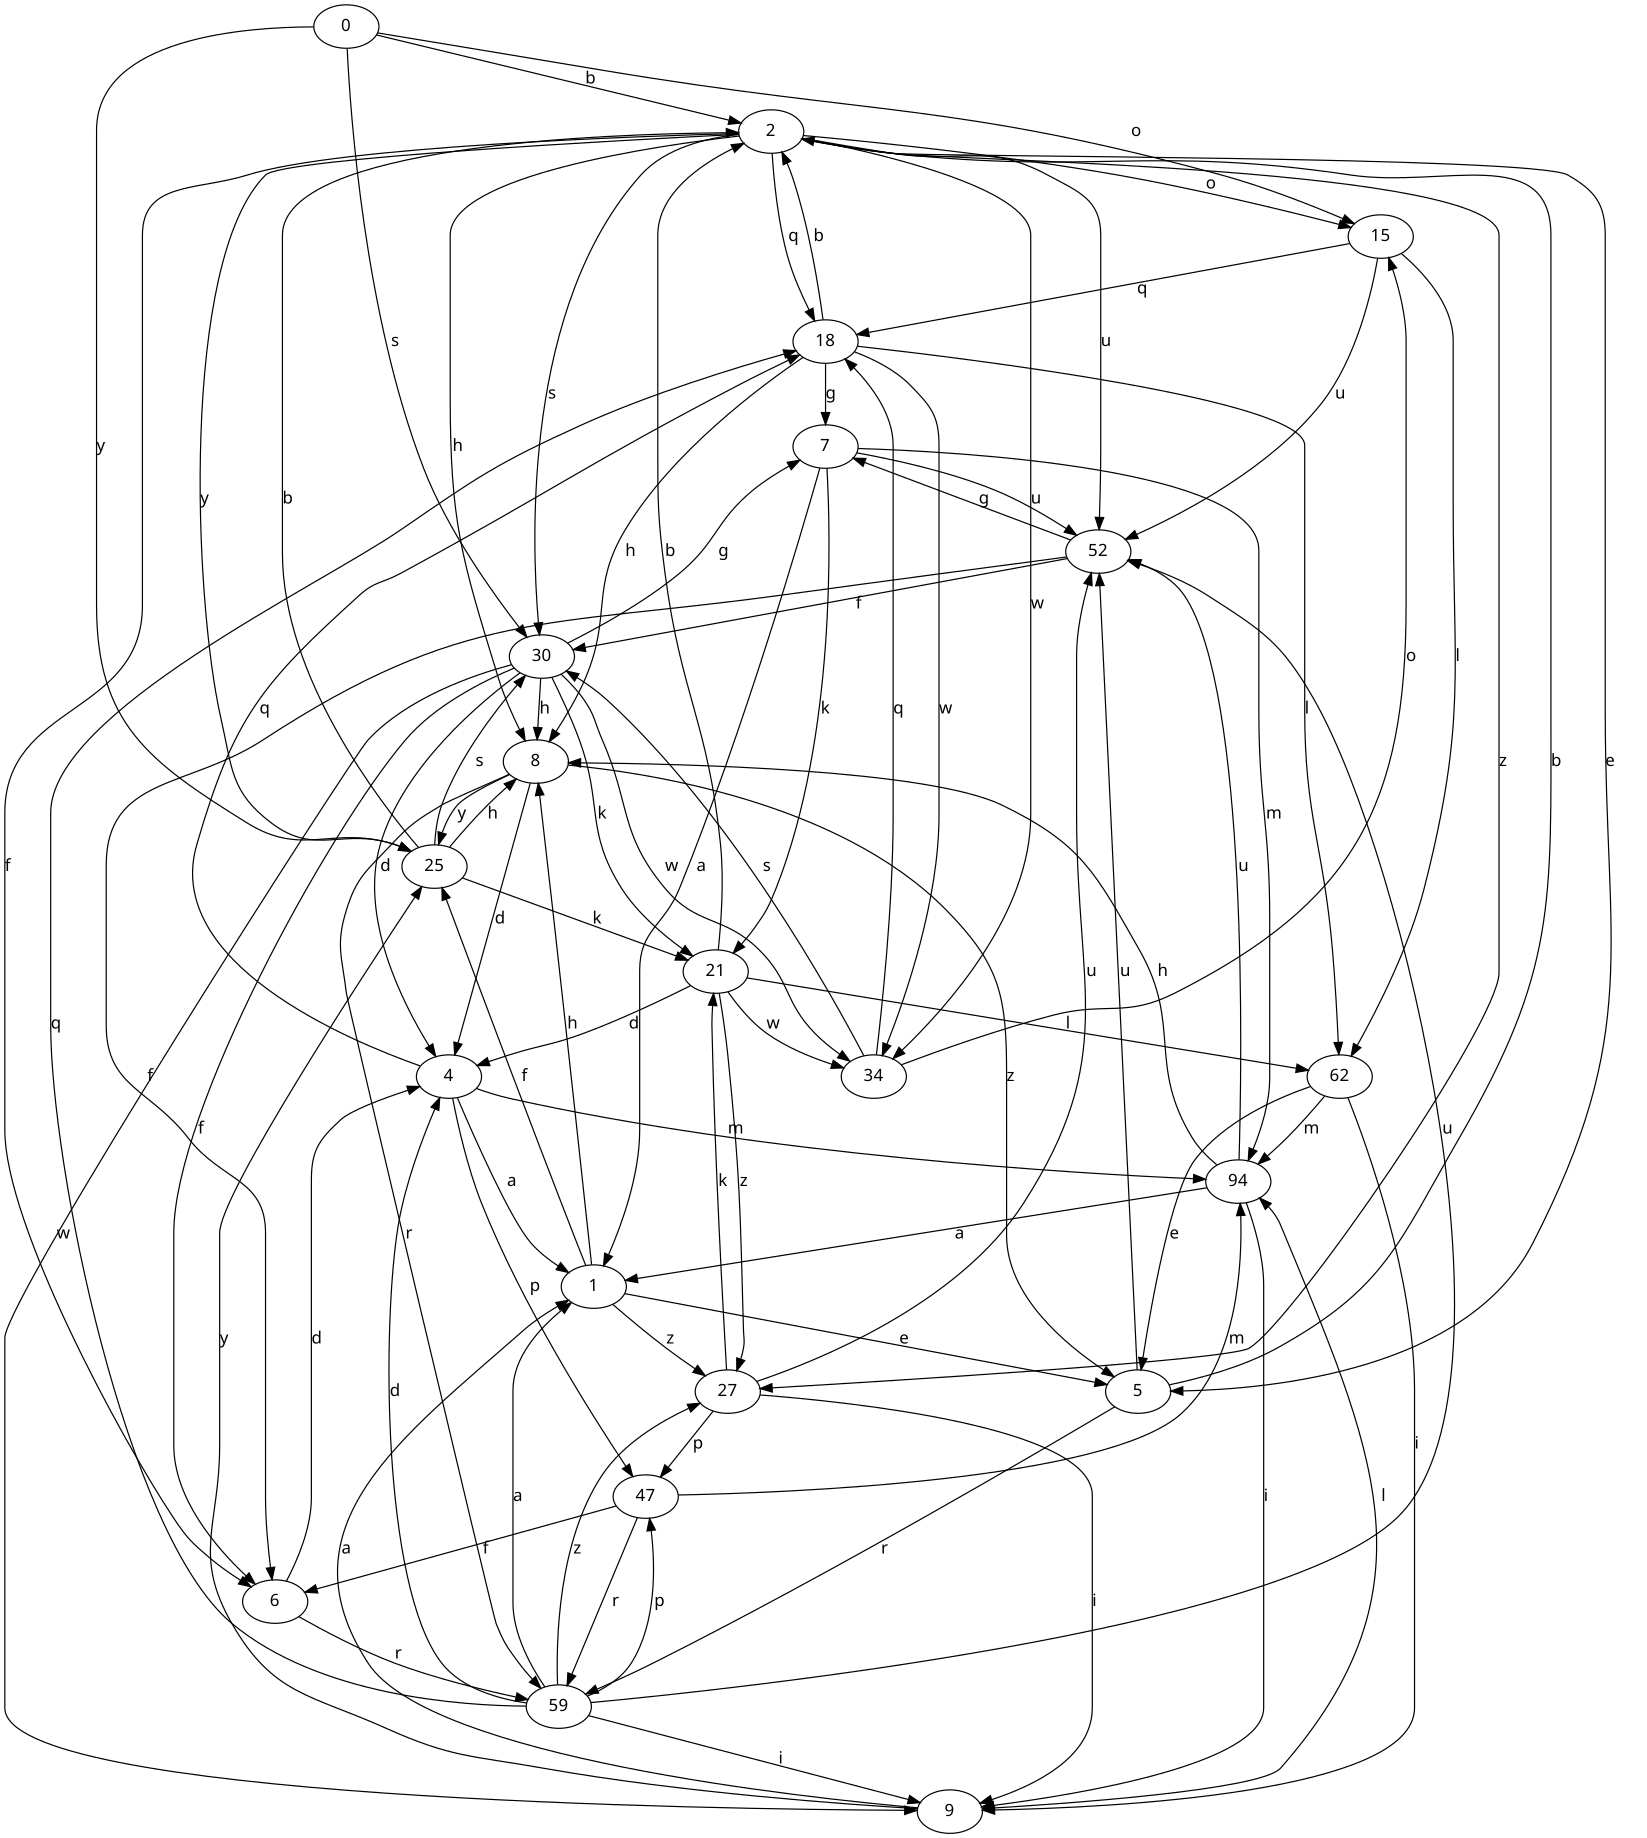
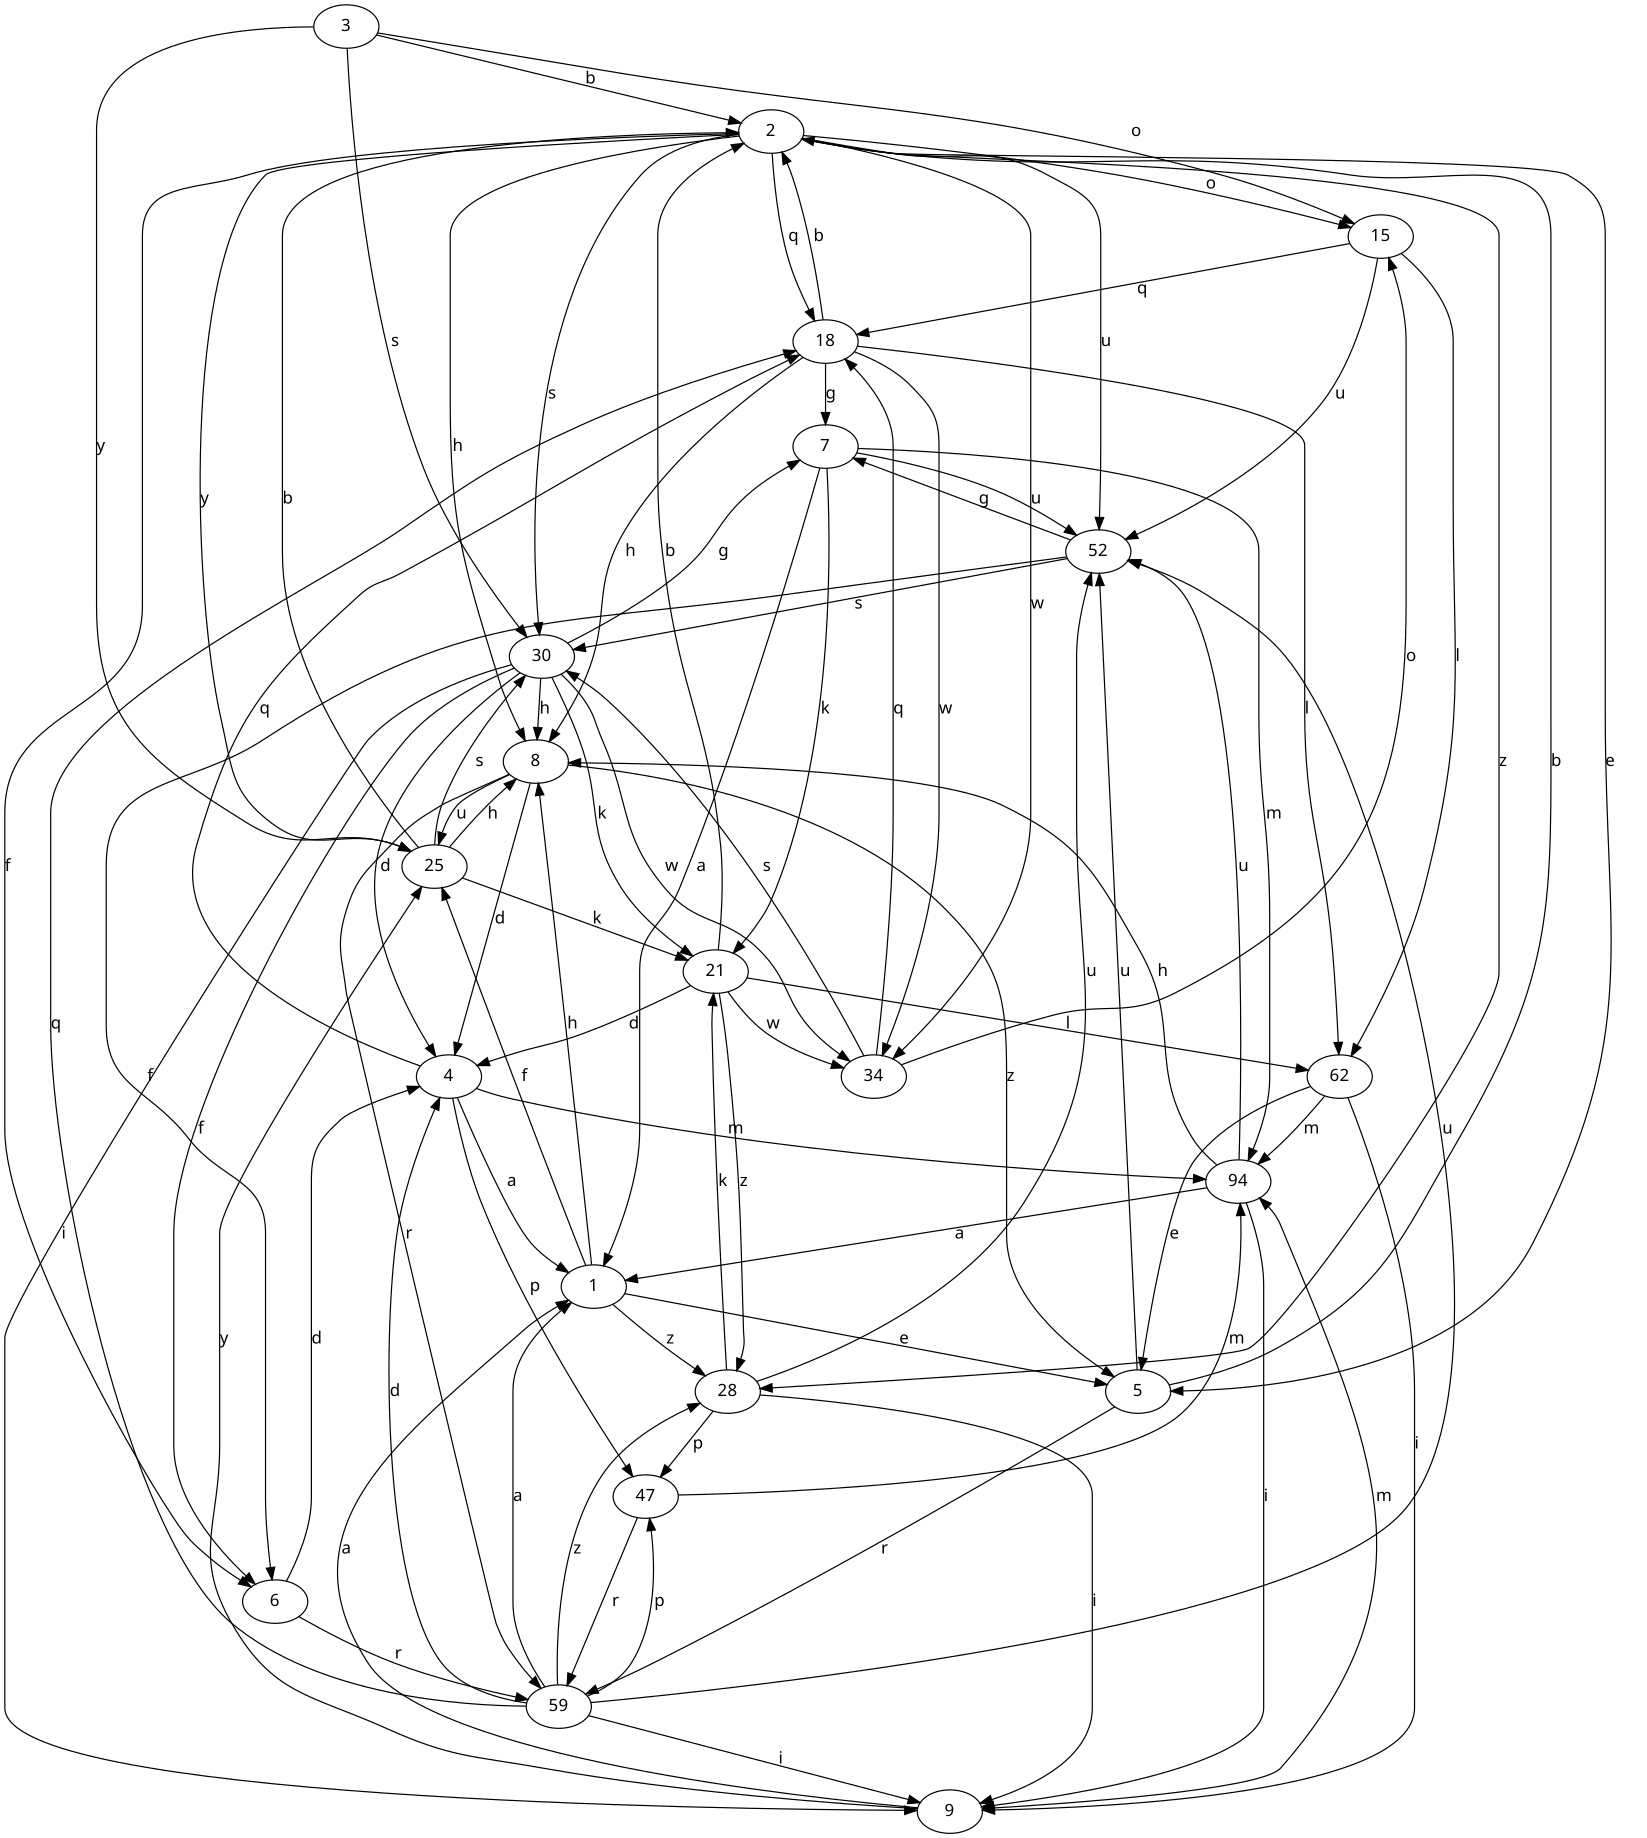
(346, 27) -> (346, 27)
(859, 604) -> (859, 604)
(462, 814) -> (462, 814)
(64, 1234) -> (64, 1234)
(728, 1392) -> (728, 1392)
(1384, 1497) -> (1384, 1497)
(466, 1547) -> none
